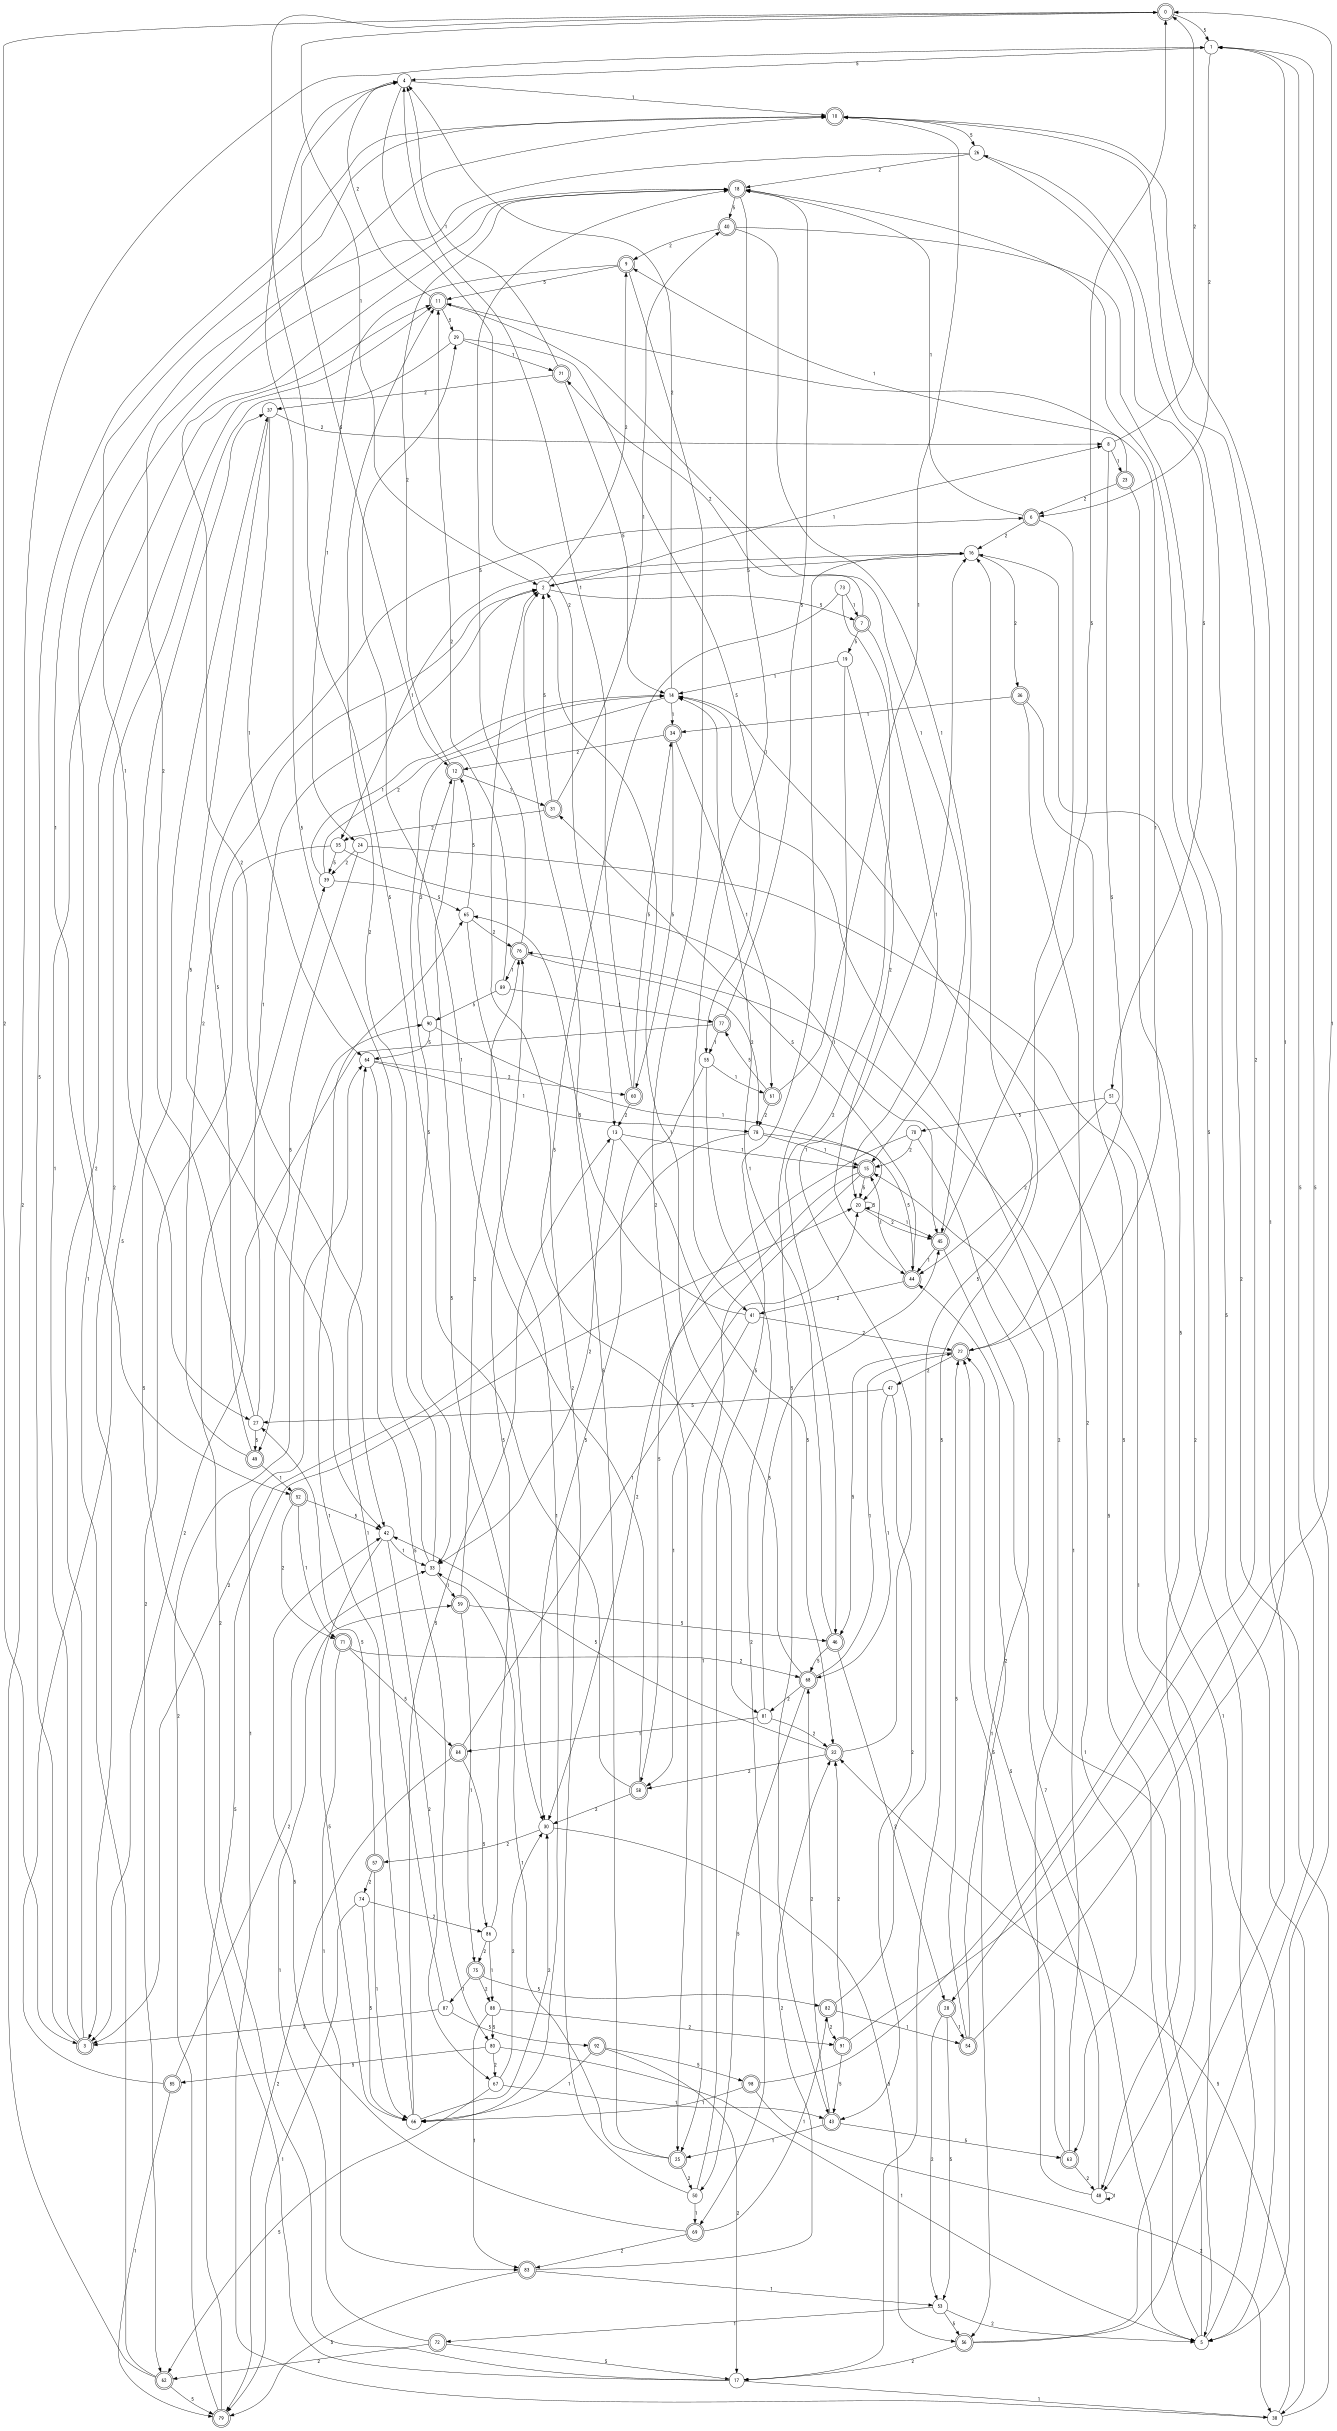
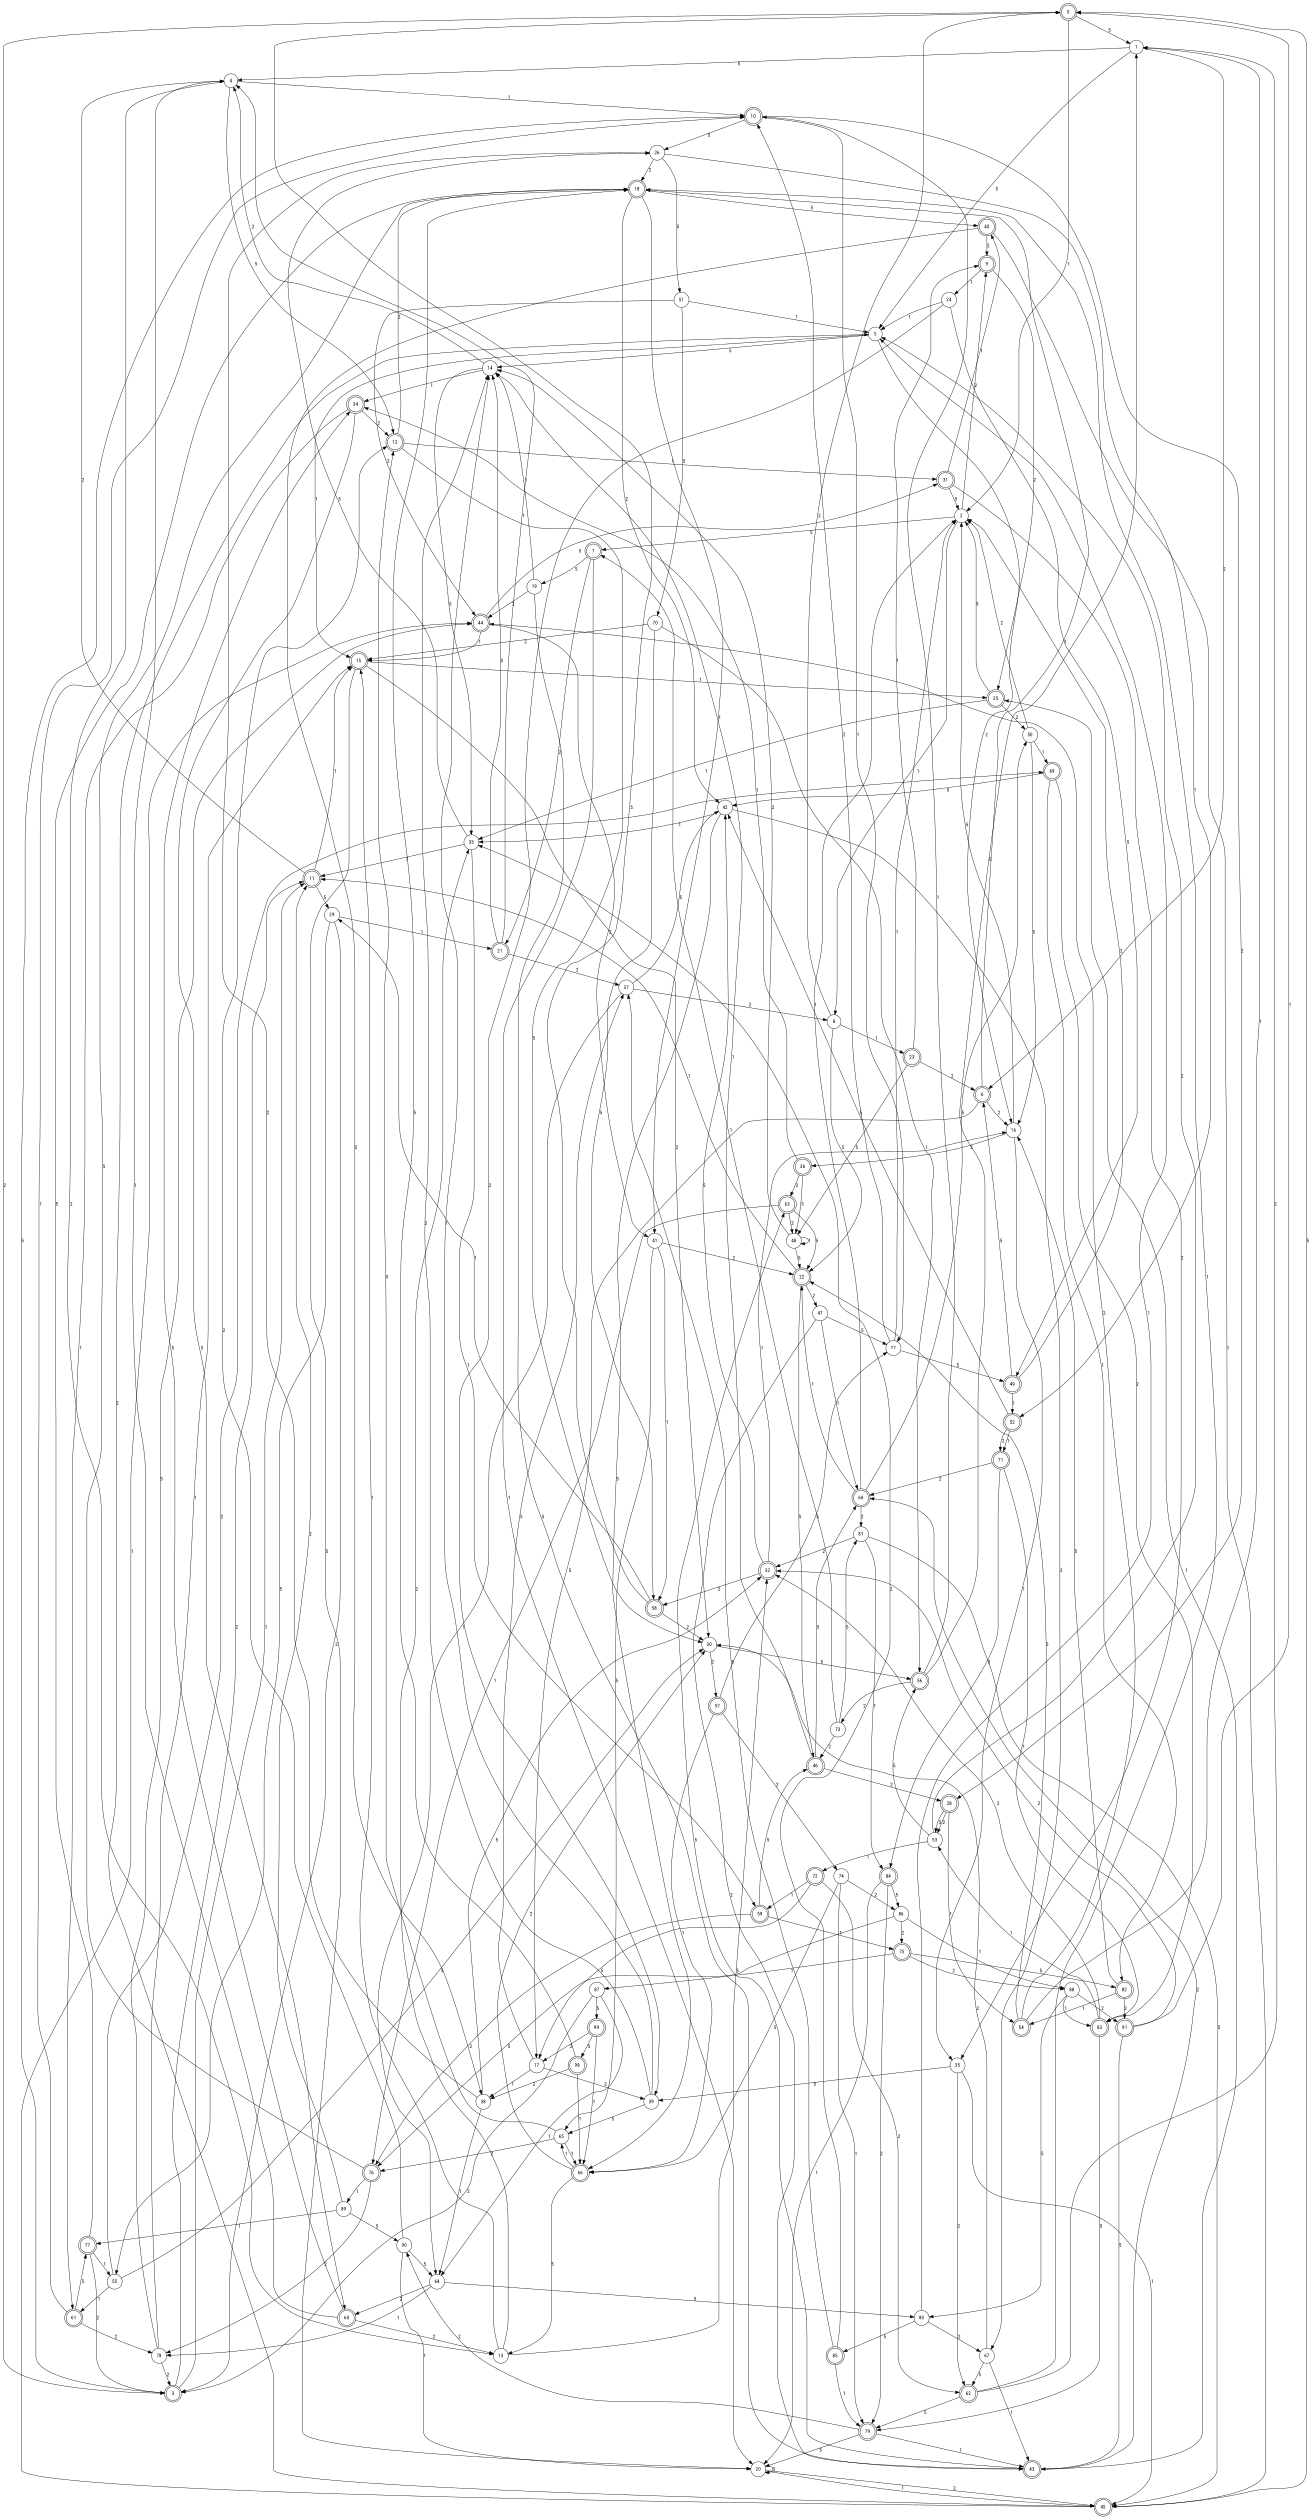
(534, 282) -> none
(302, 841) -> (301, 371)
(370, 932) -> (407, 860)
(1046, 1791) -> (118, 1403)
(597, 2046) -> (597, 2028)
(414, 2122) -> (580, 2173)
(853, 2370) -> (868, 1694)
none -> (948, 2450)
